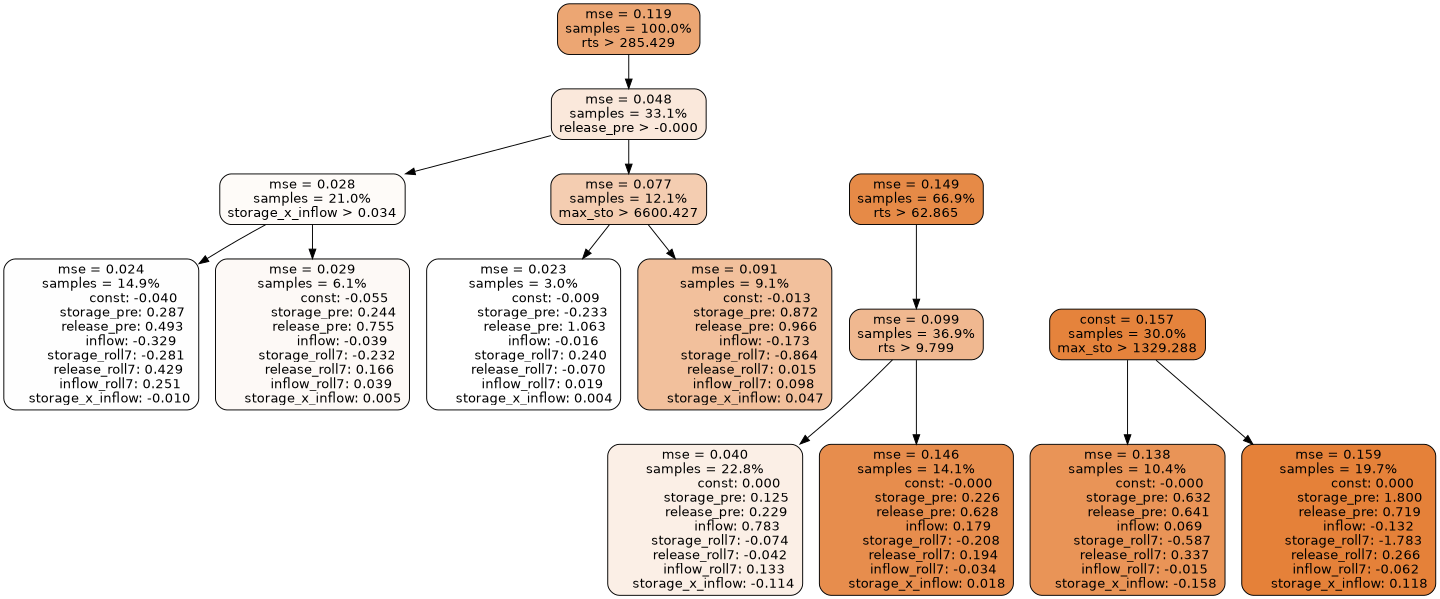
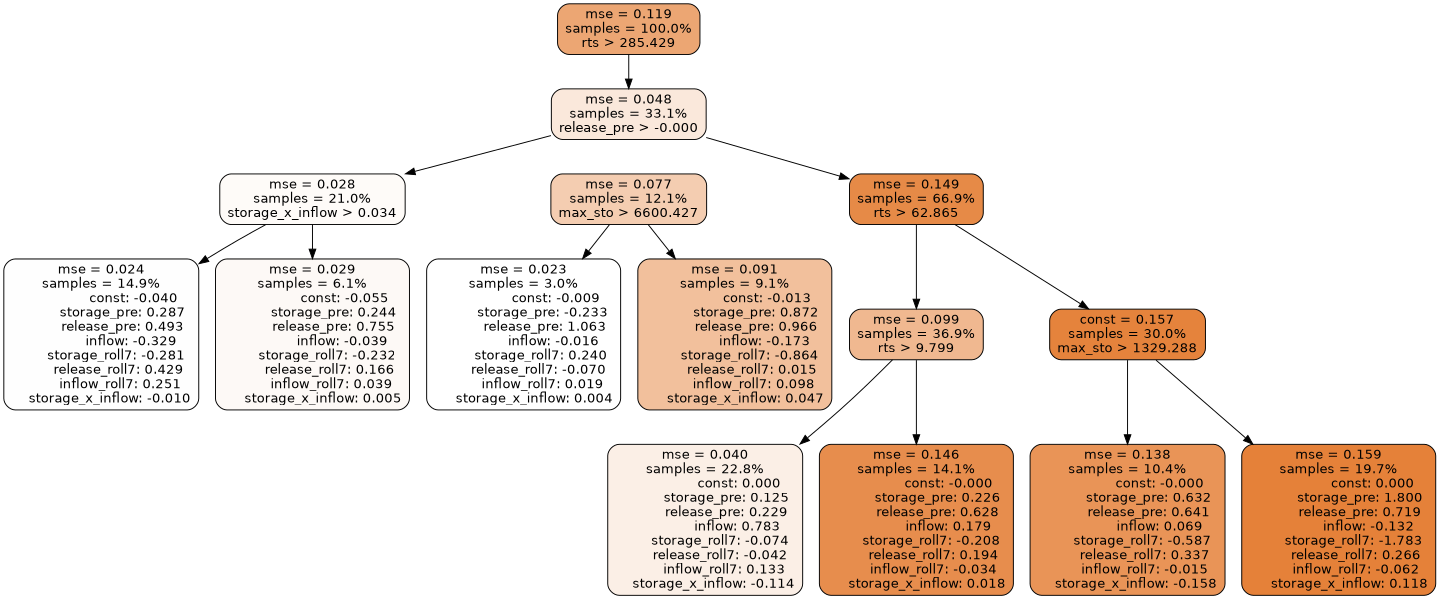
(629, 152) -> (773, 157)
none -> (1018, 264)
